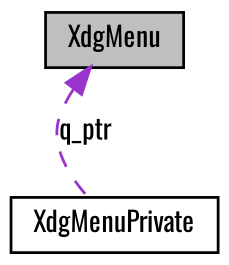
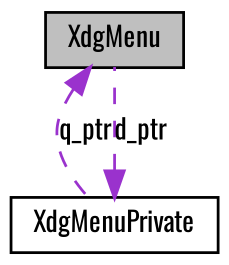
none -> (115, 119)
